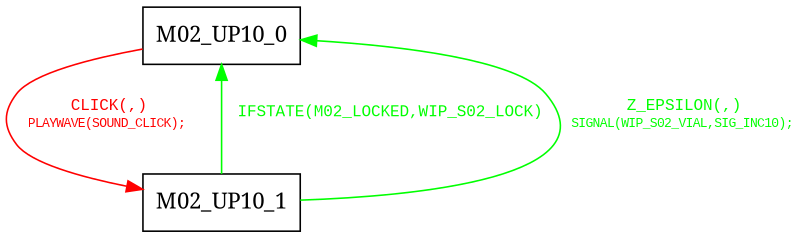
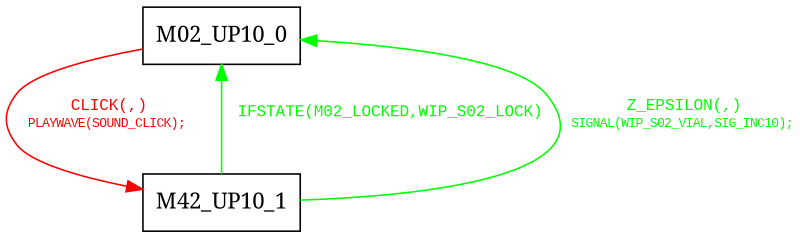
(222, 203) -> (222, 203)
